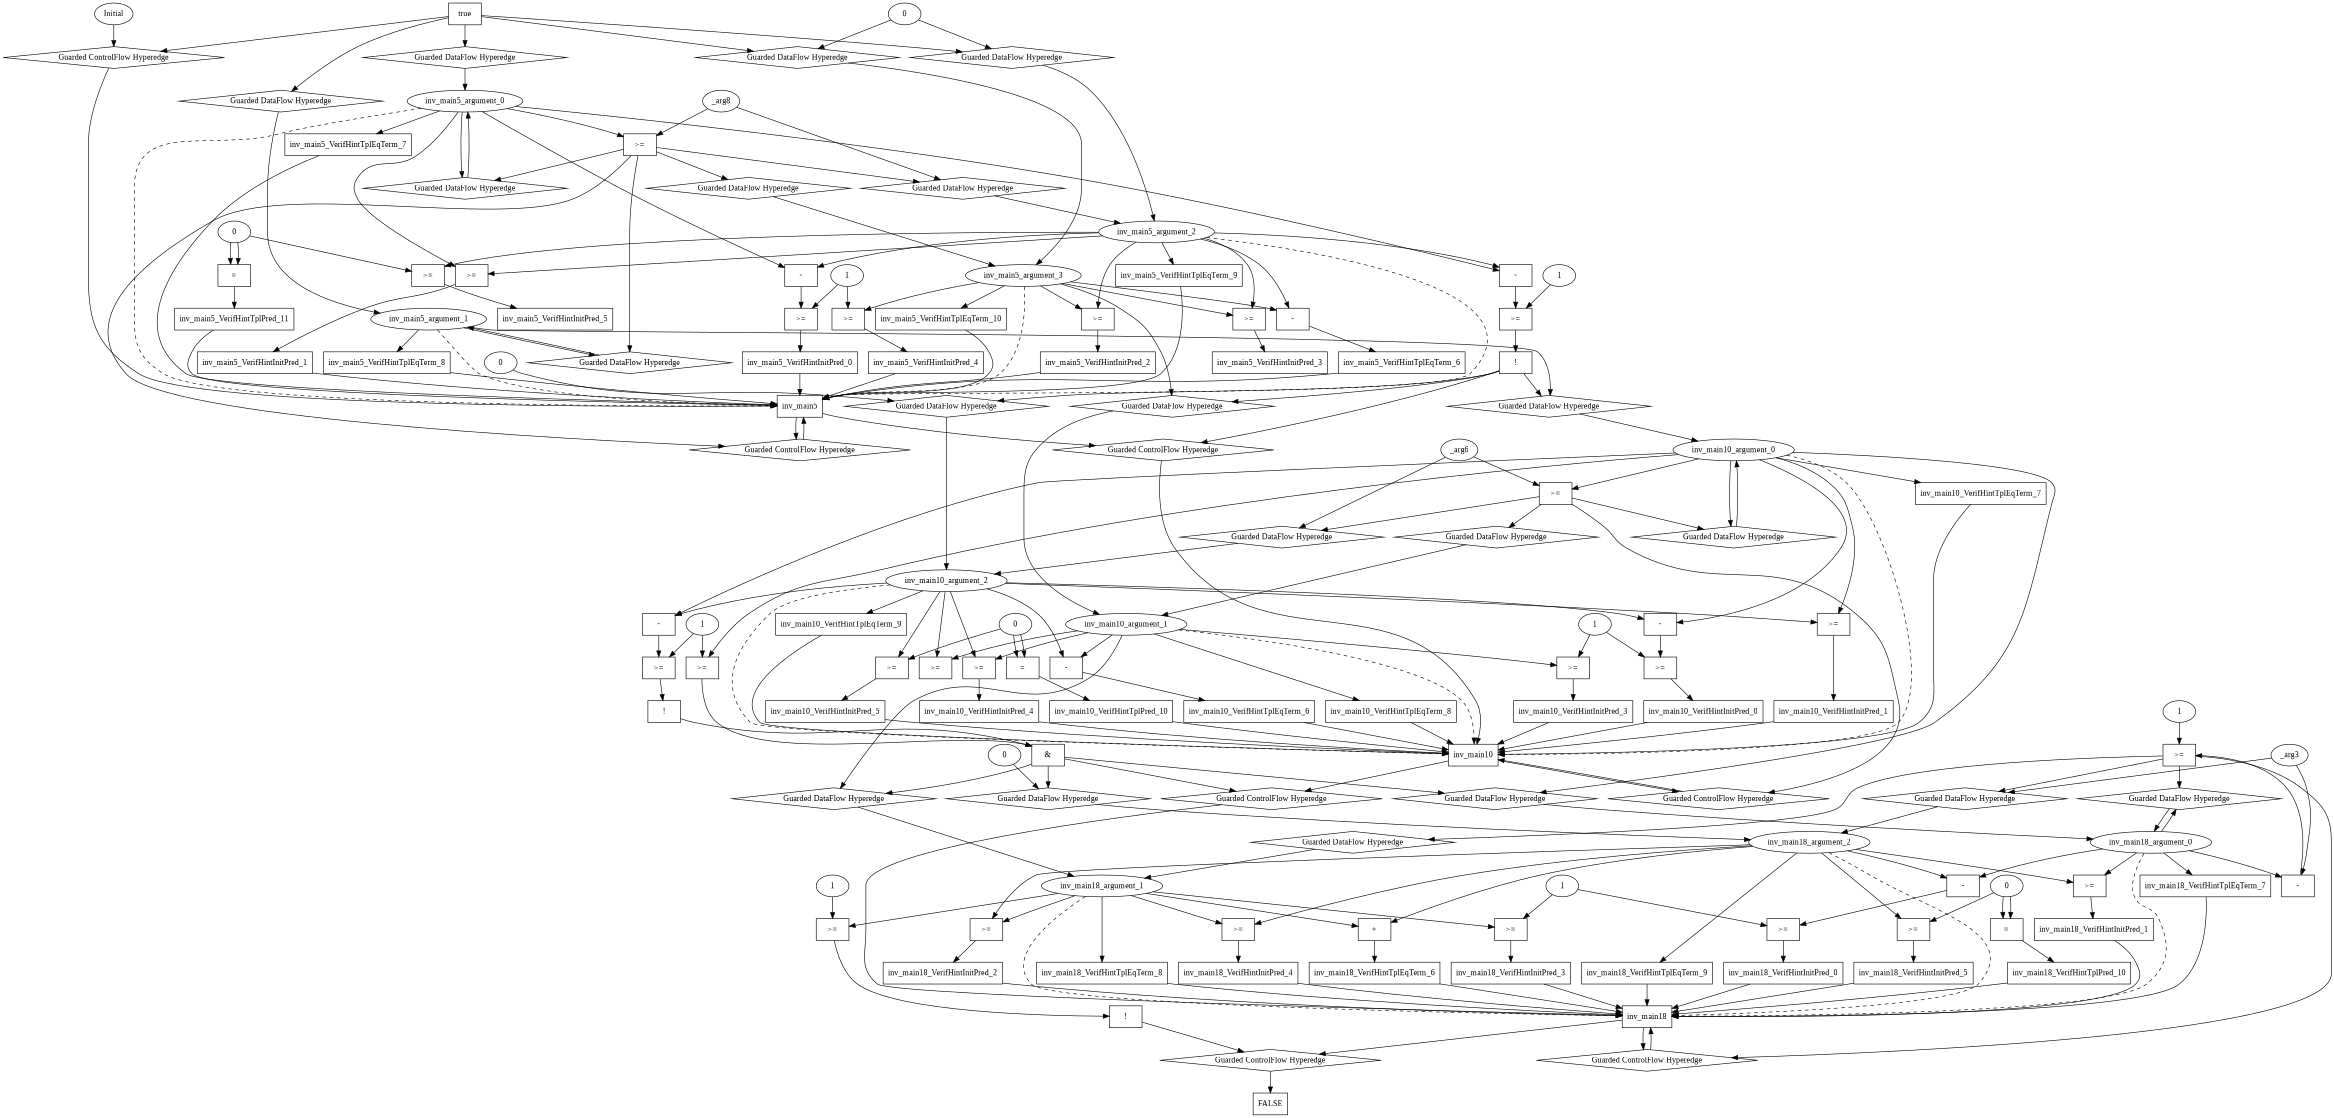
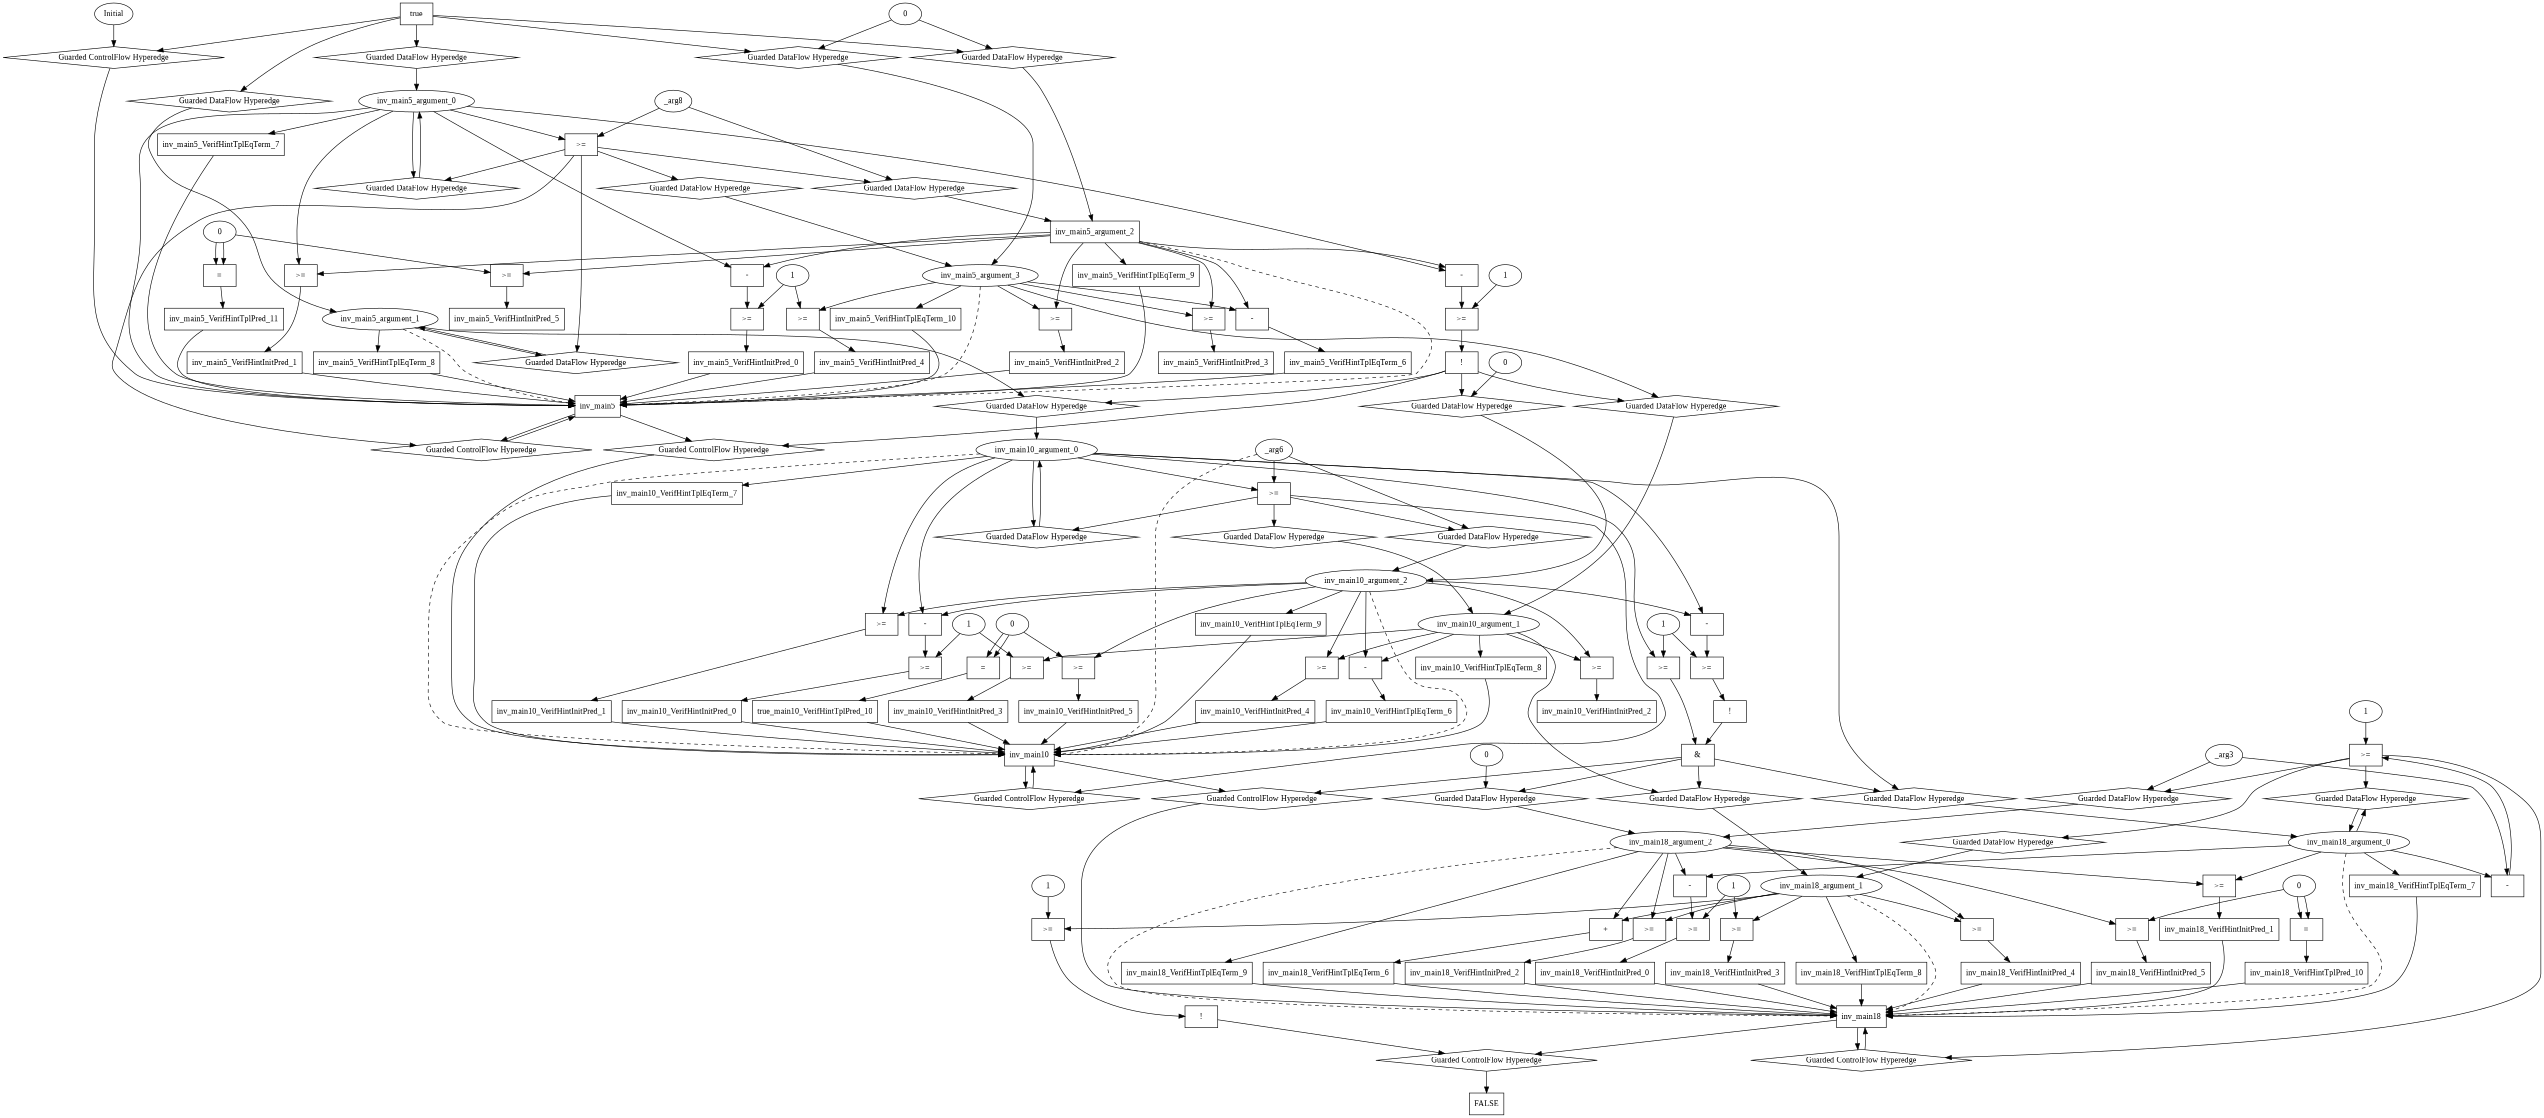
(1157, 232) -> (1095, 232)
(182, 379) -> (137, 351)
(1344, 655) -> (1155, 607)
(1111, 712) -> (815, 712)
none -> (1597, 712)
